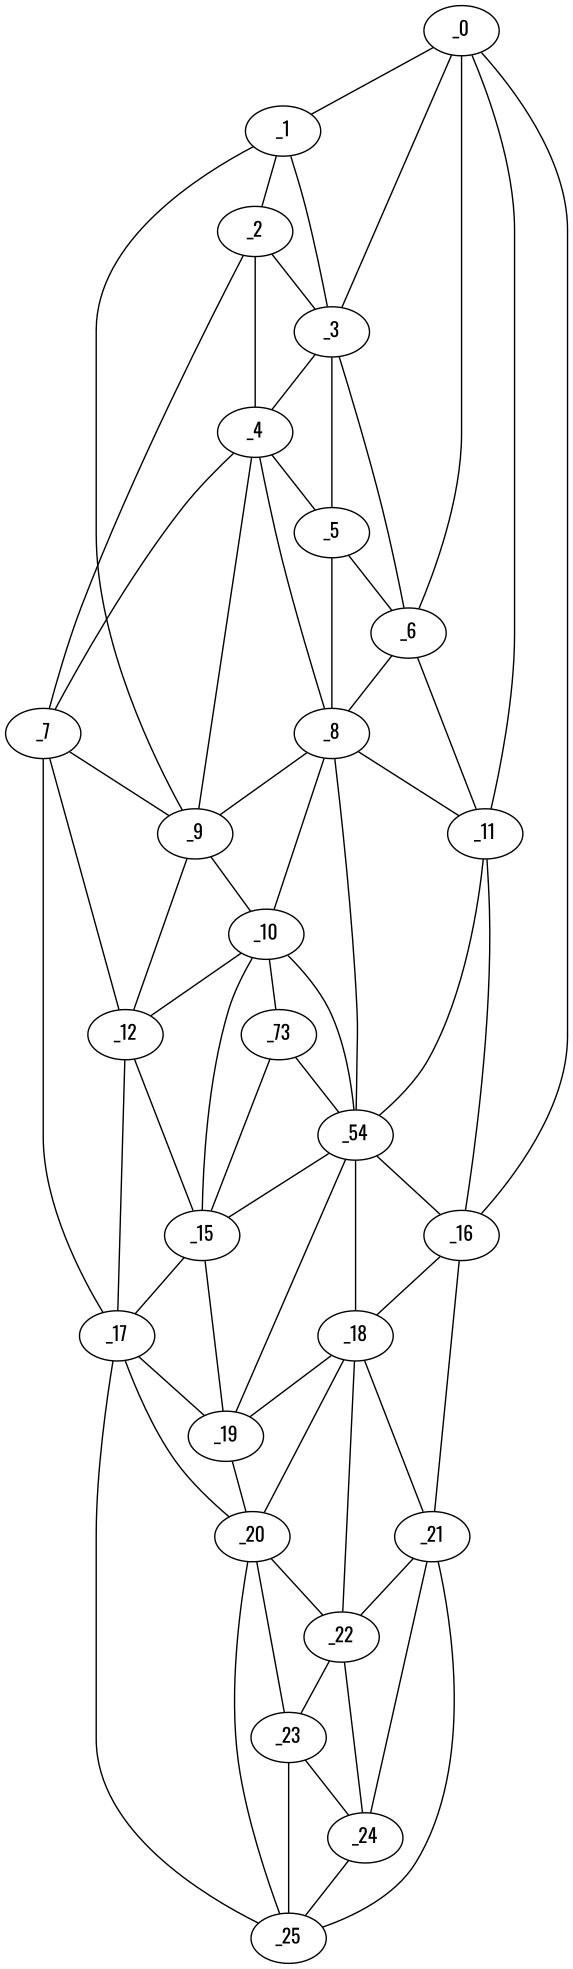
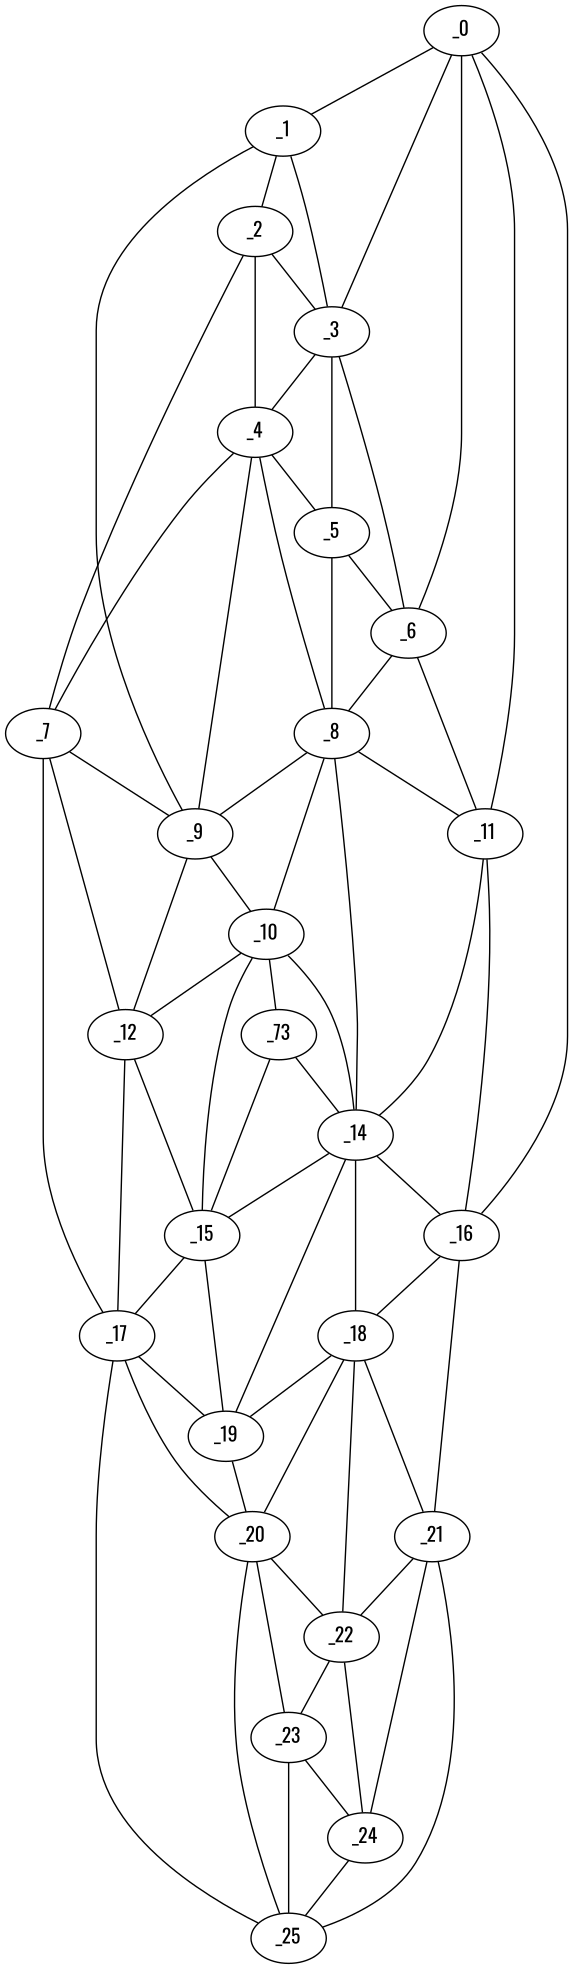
(356, 1135) -> (356, 1135)
